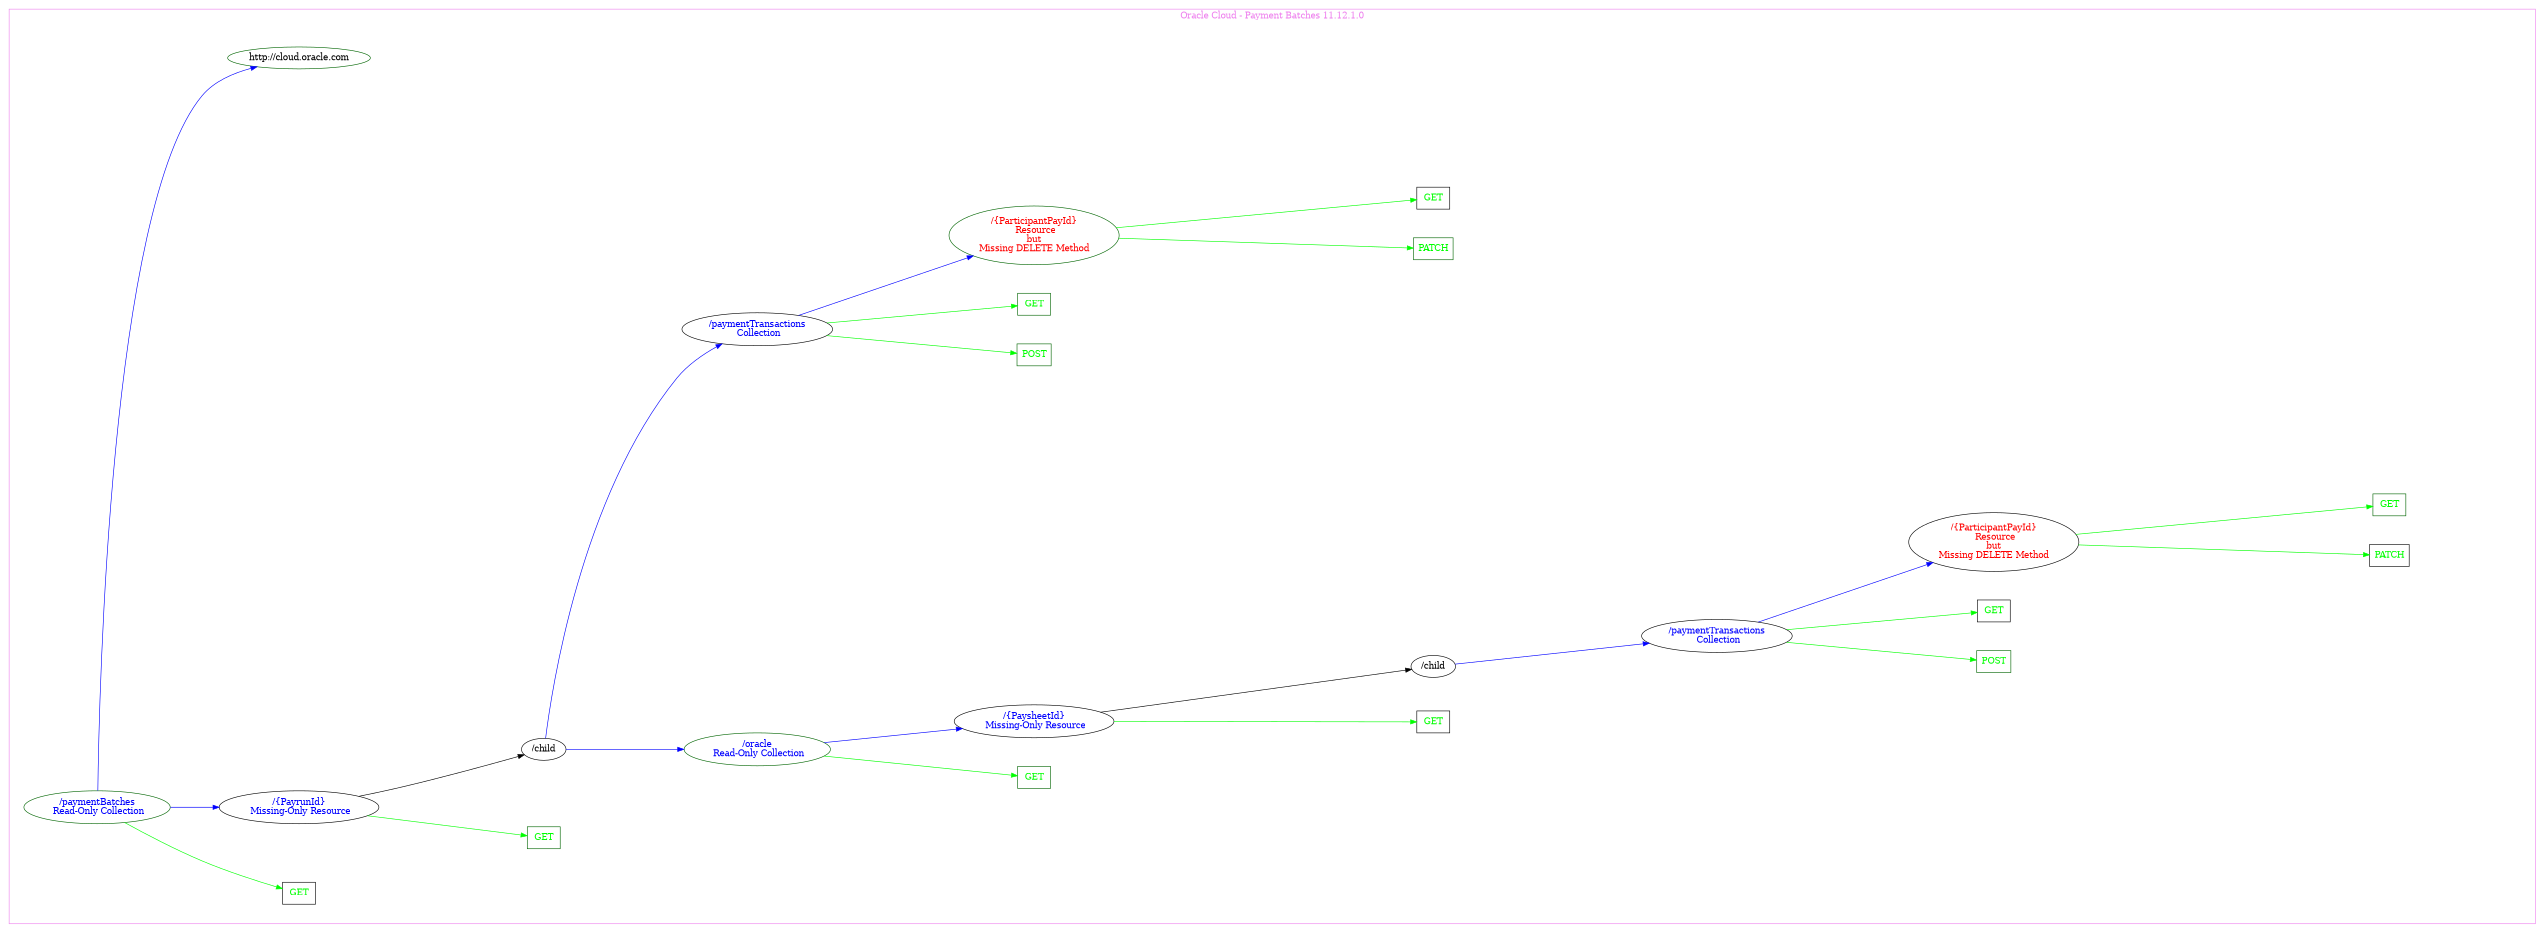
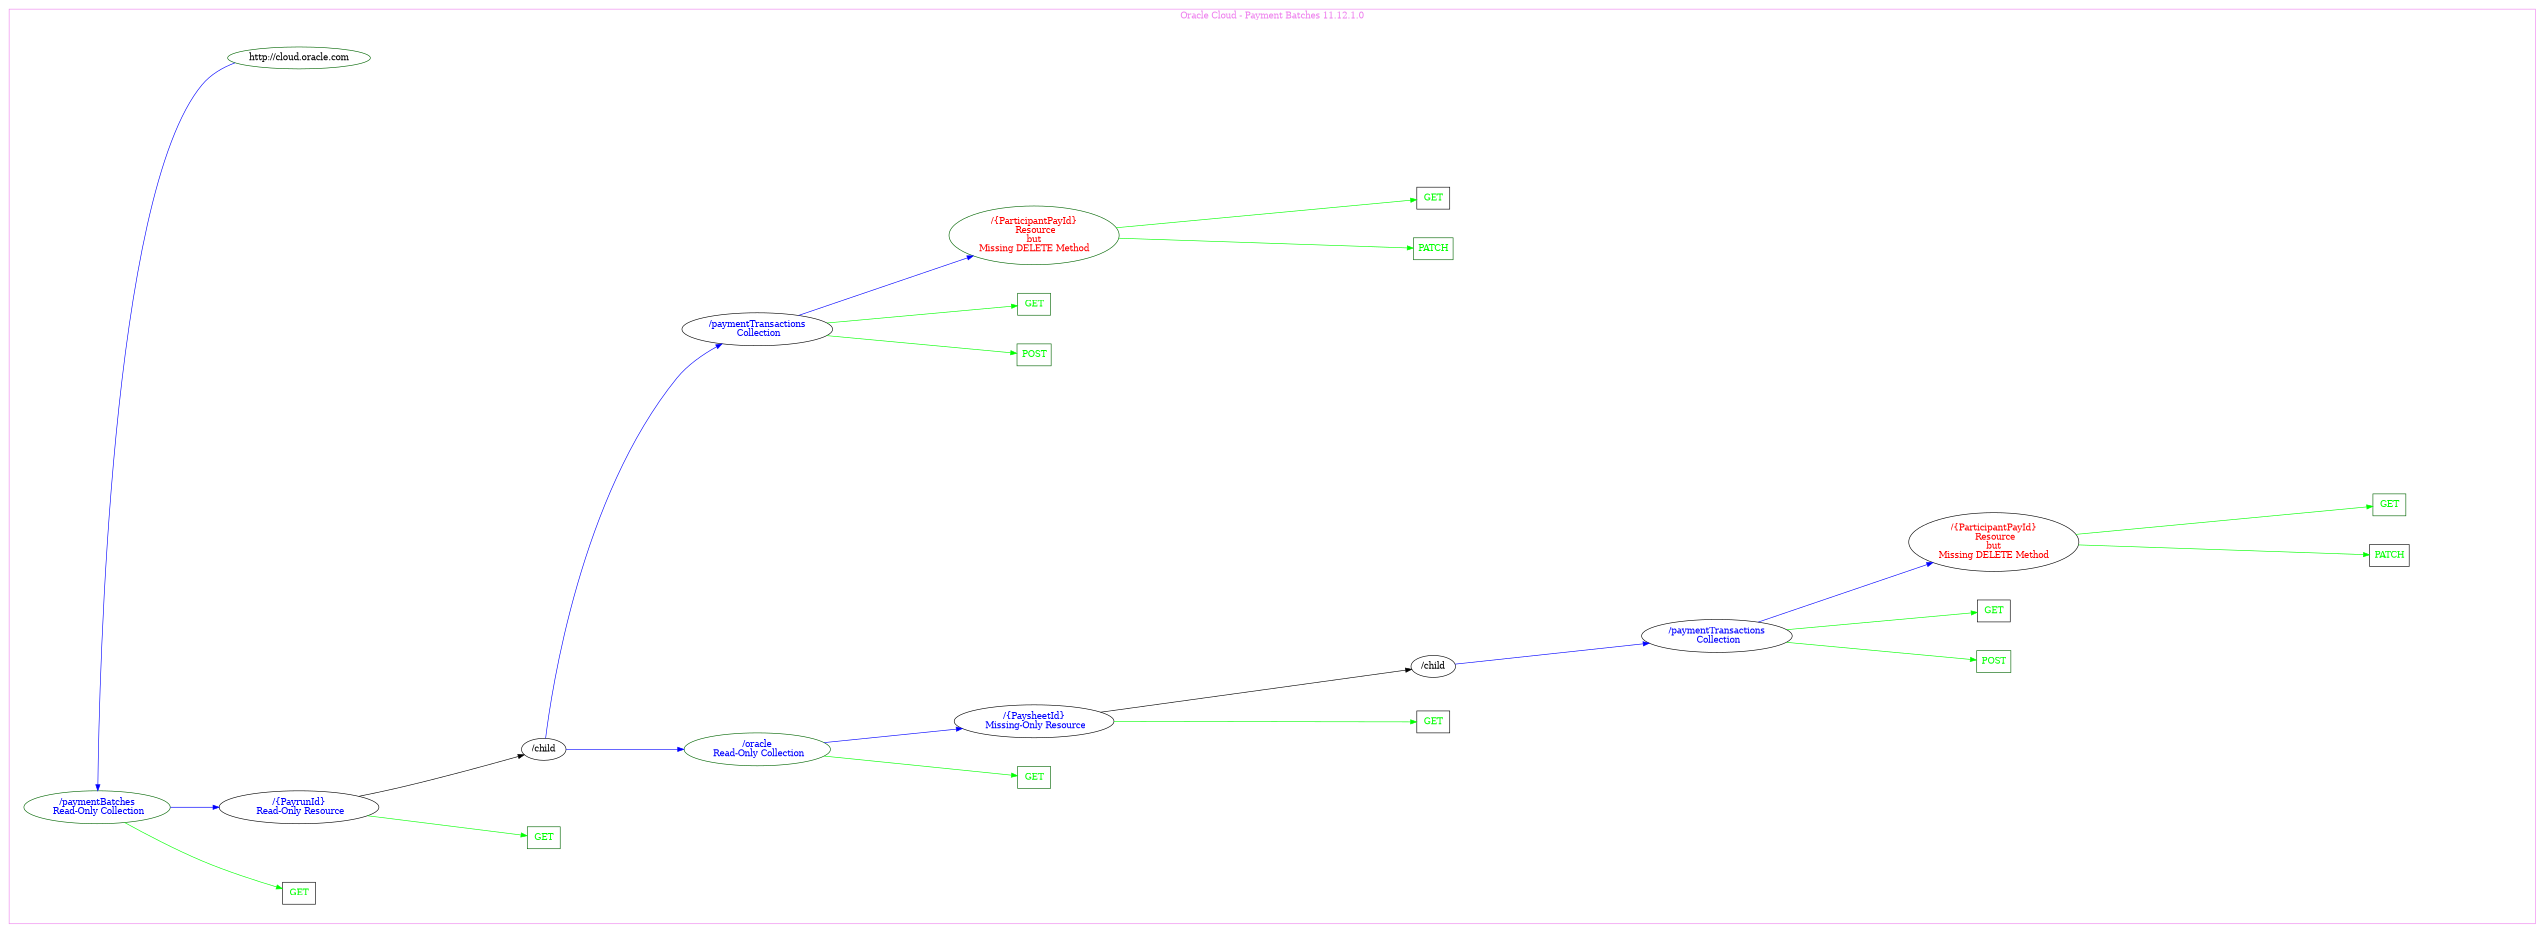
(120, 409) -> (119, 408)
(299, 807) -> (299, 807)
